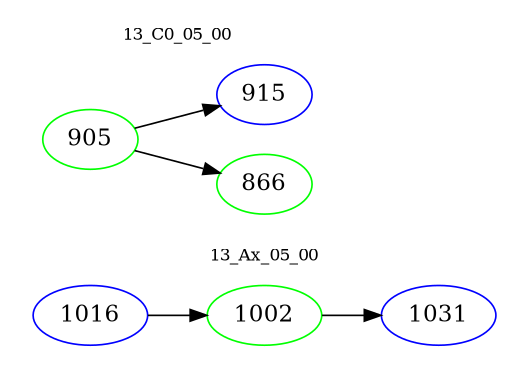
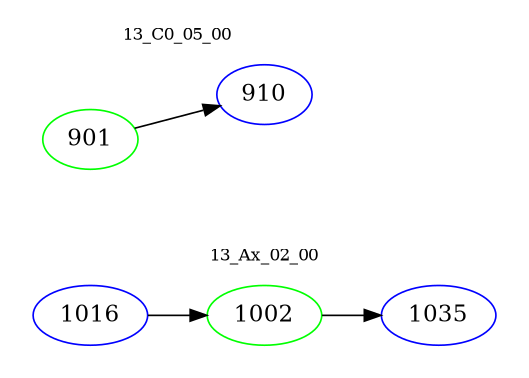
(264, 95) -> (264, 95)
(90, 139) -> (90, 139)
(264, 184) -> none
(265, 256) -> (265, 256)
(439, 315) -> (439, 315)
